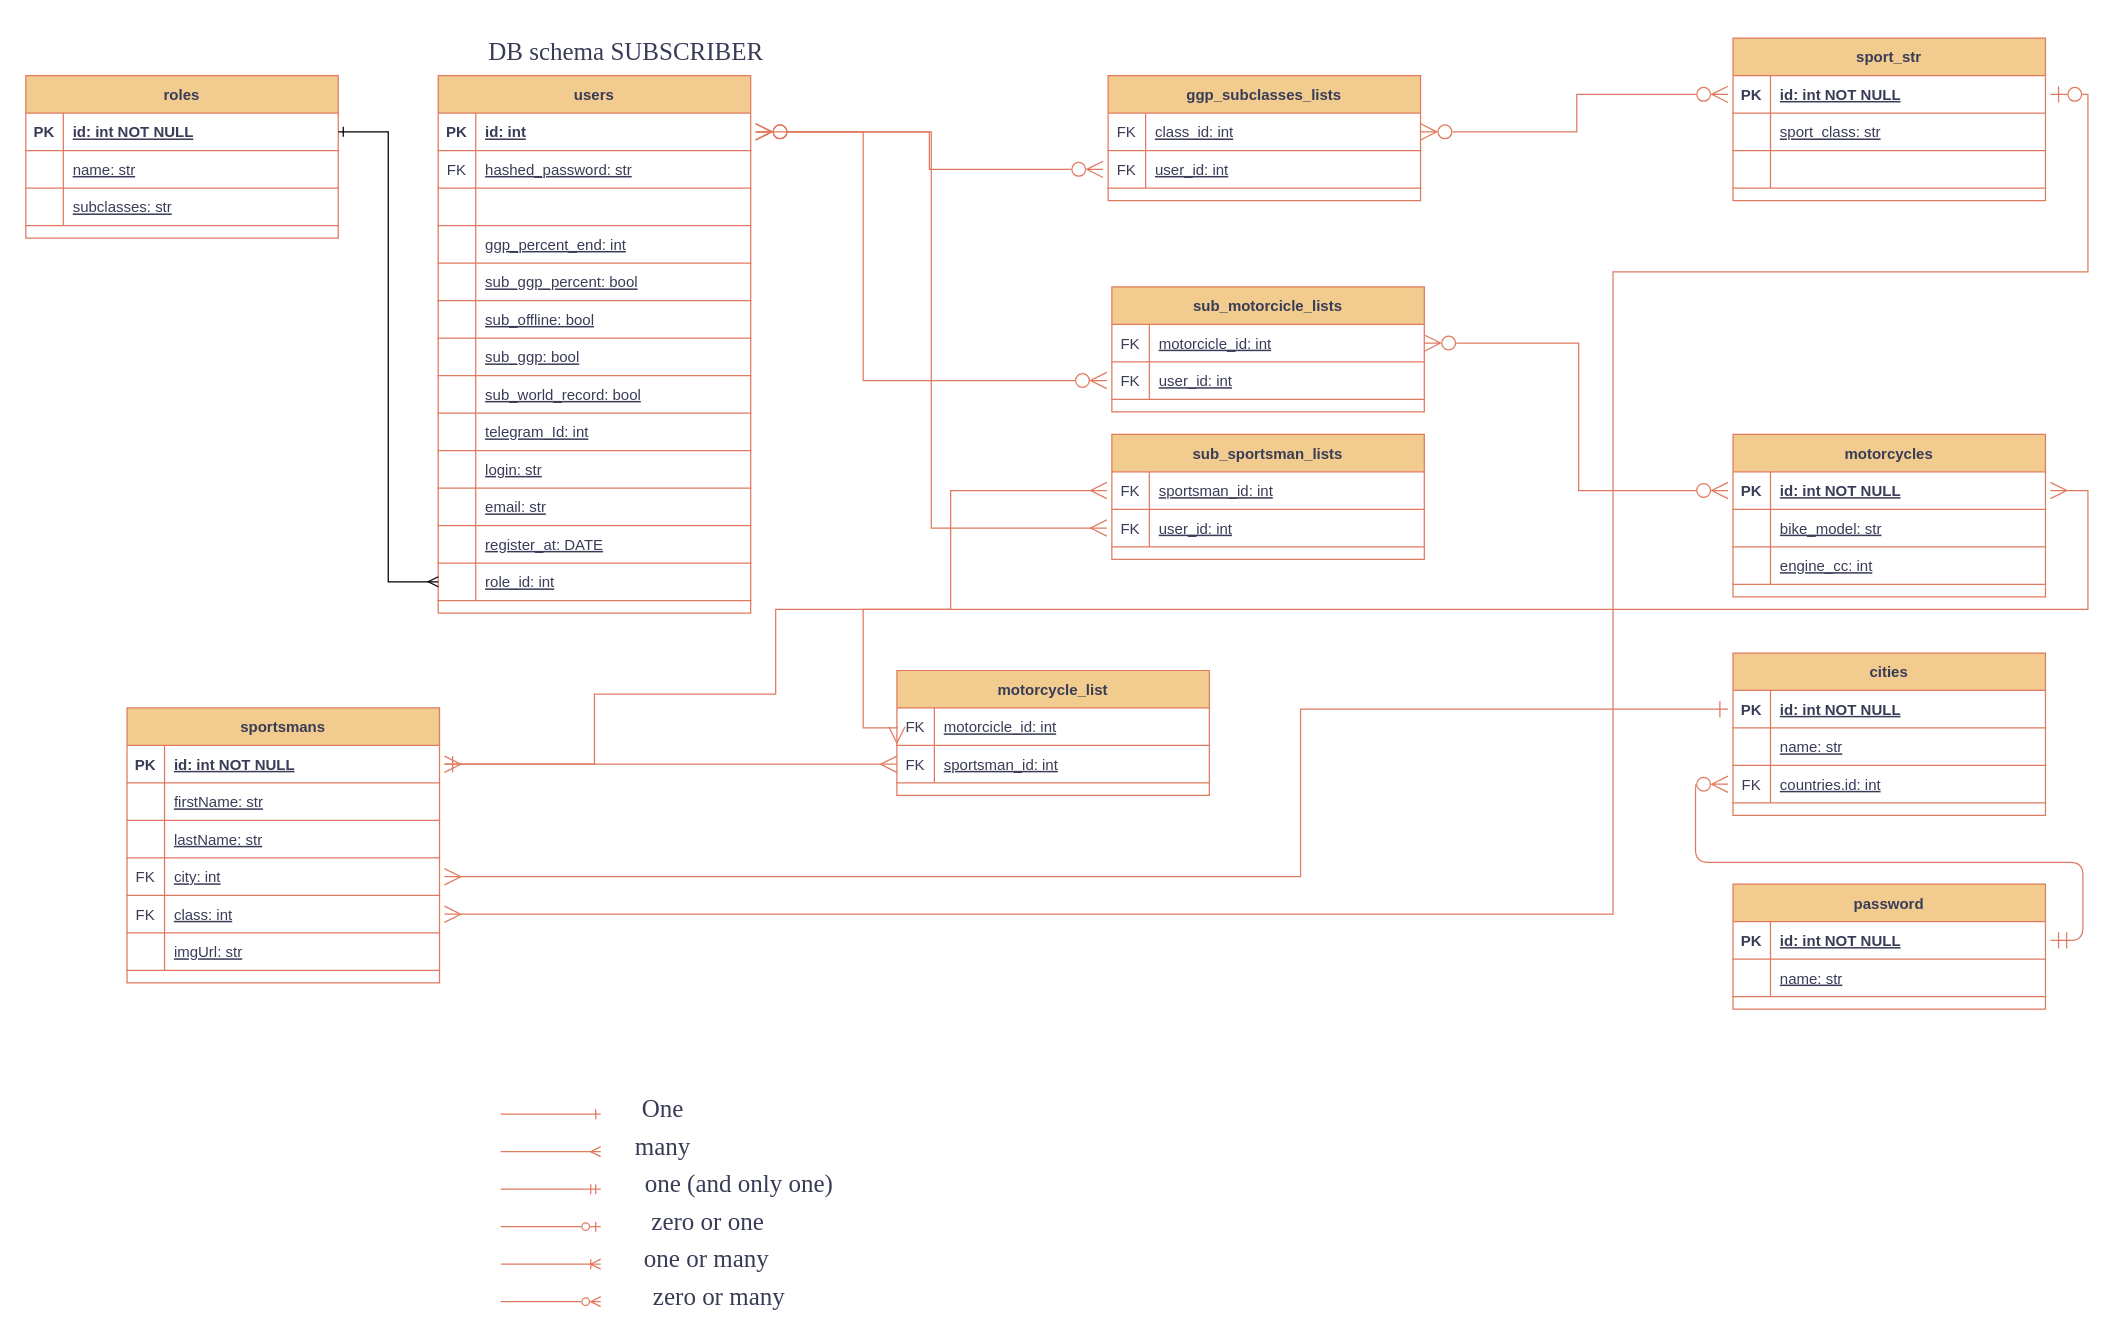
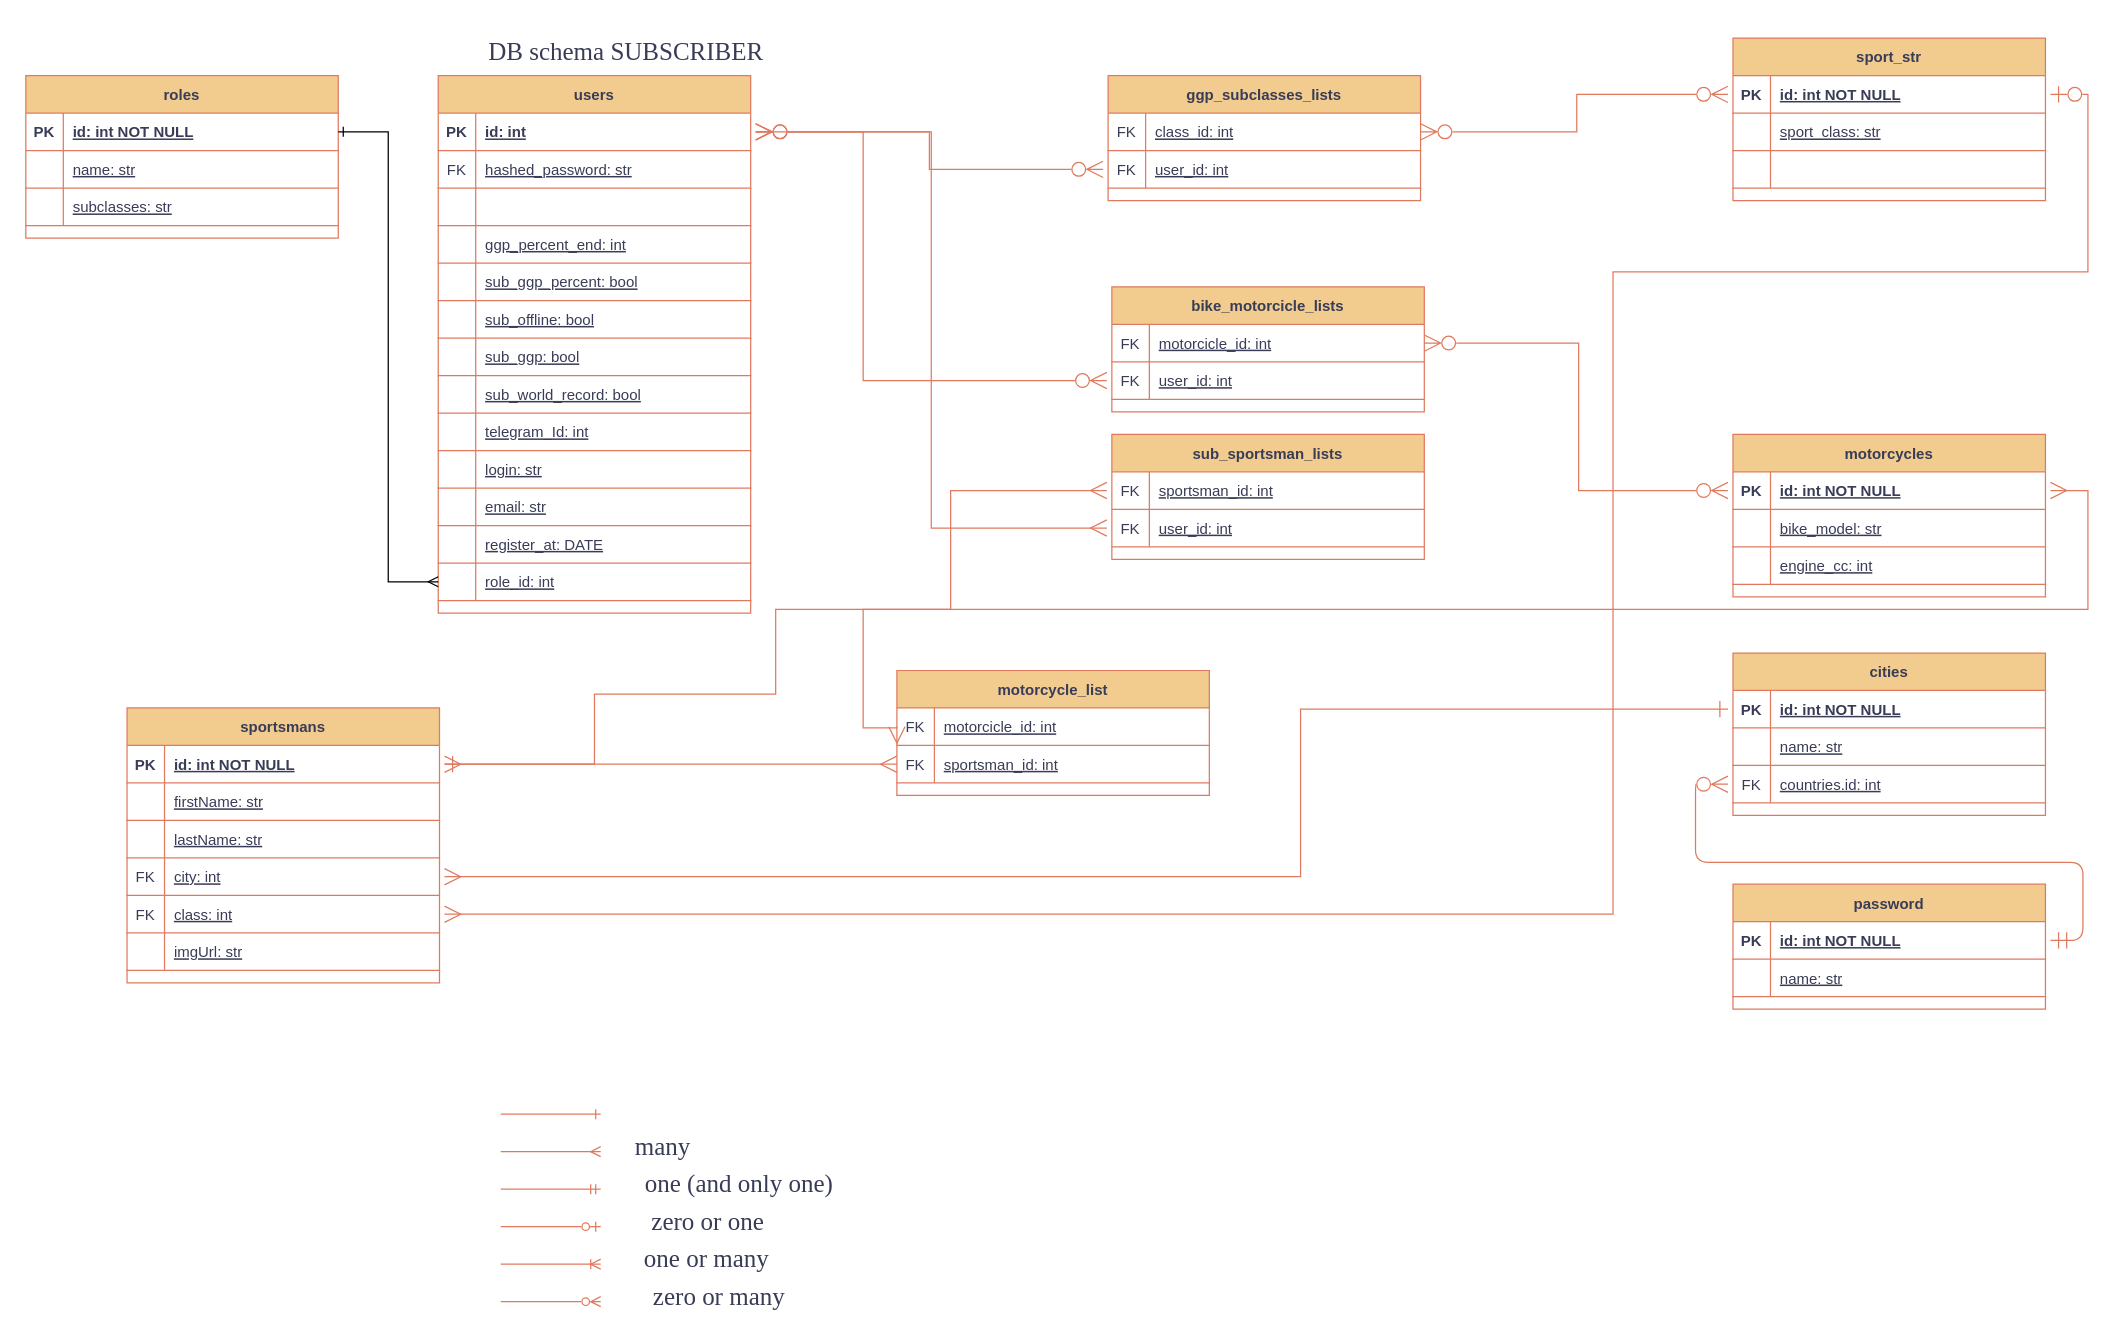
(1268, 306) -> (1268, 306)
(663, 1108) -> none
